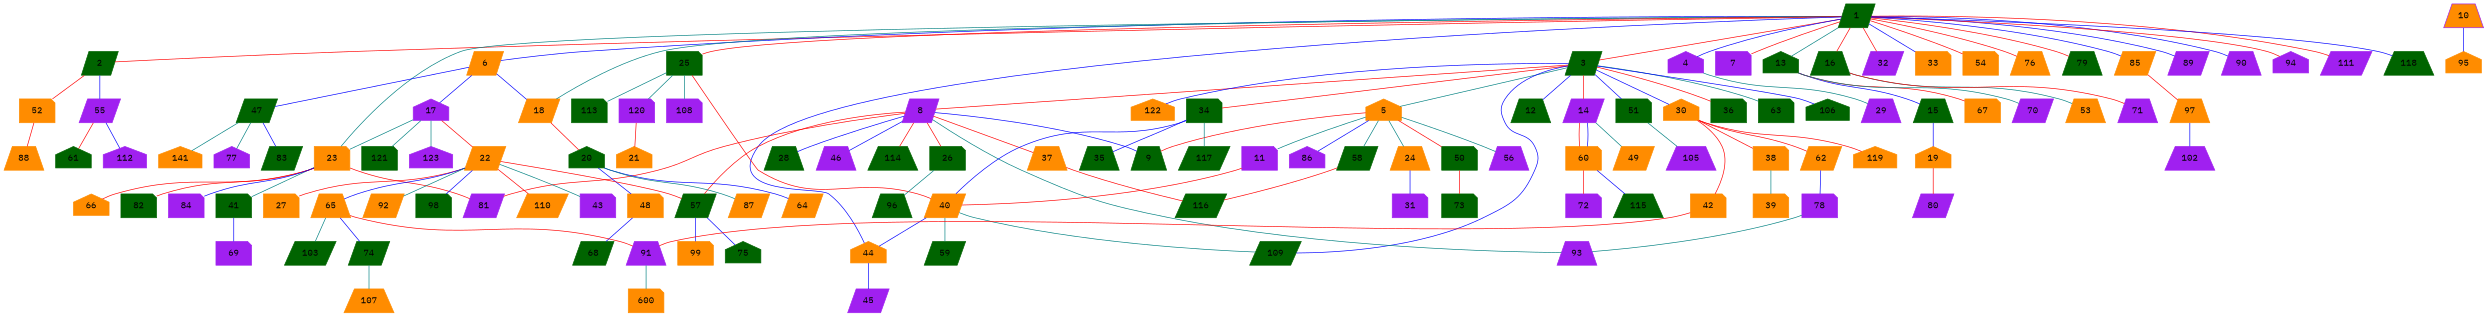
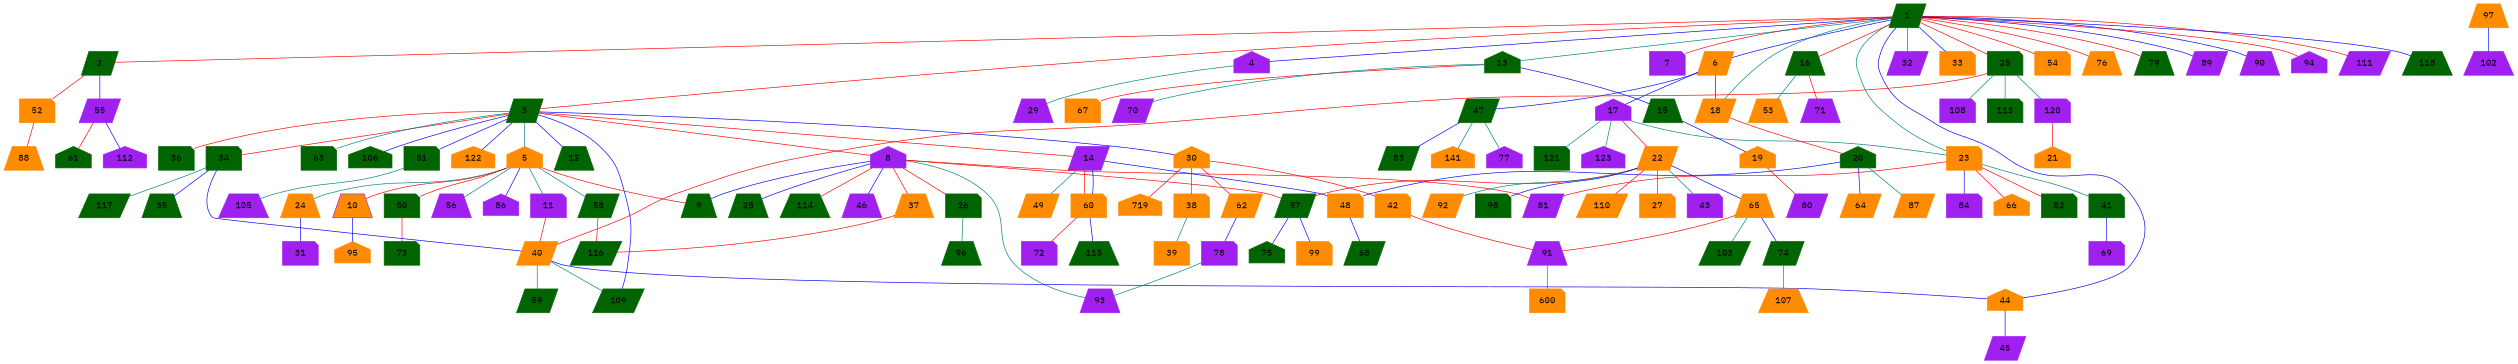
(2135, 63) -> none
(921, 111) -> (888, 158)
(1875, 158) -> (1140, 206)
none -> (1227, 179)
none -> (404, 187)
